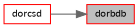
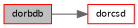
(63, 14) -> (64, 14)
